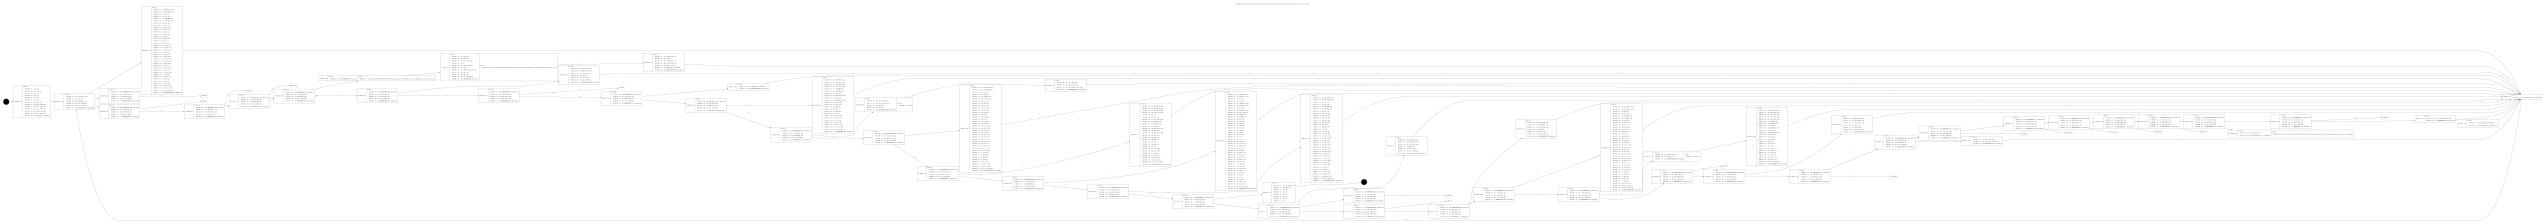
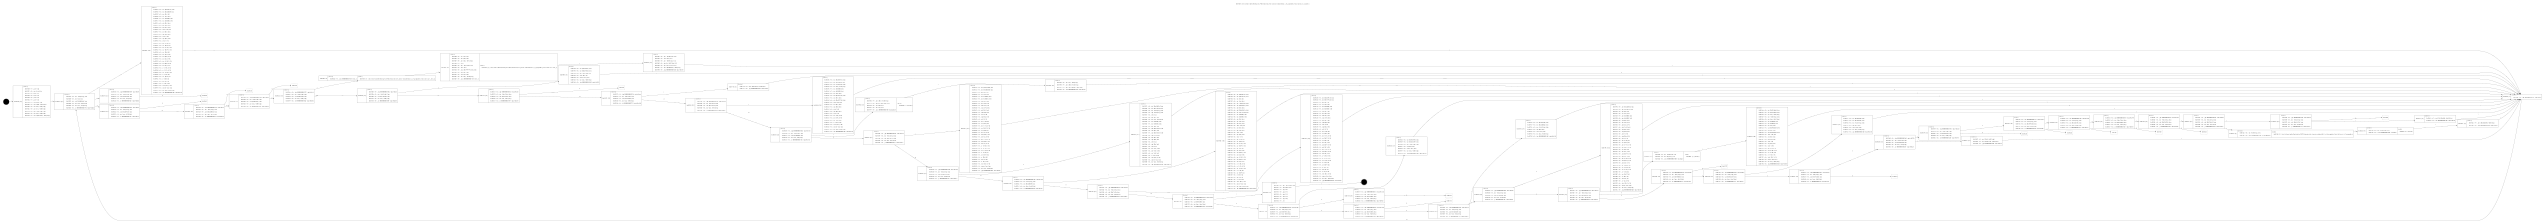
none -> (2385, 131)
